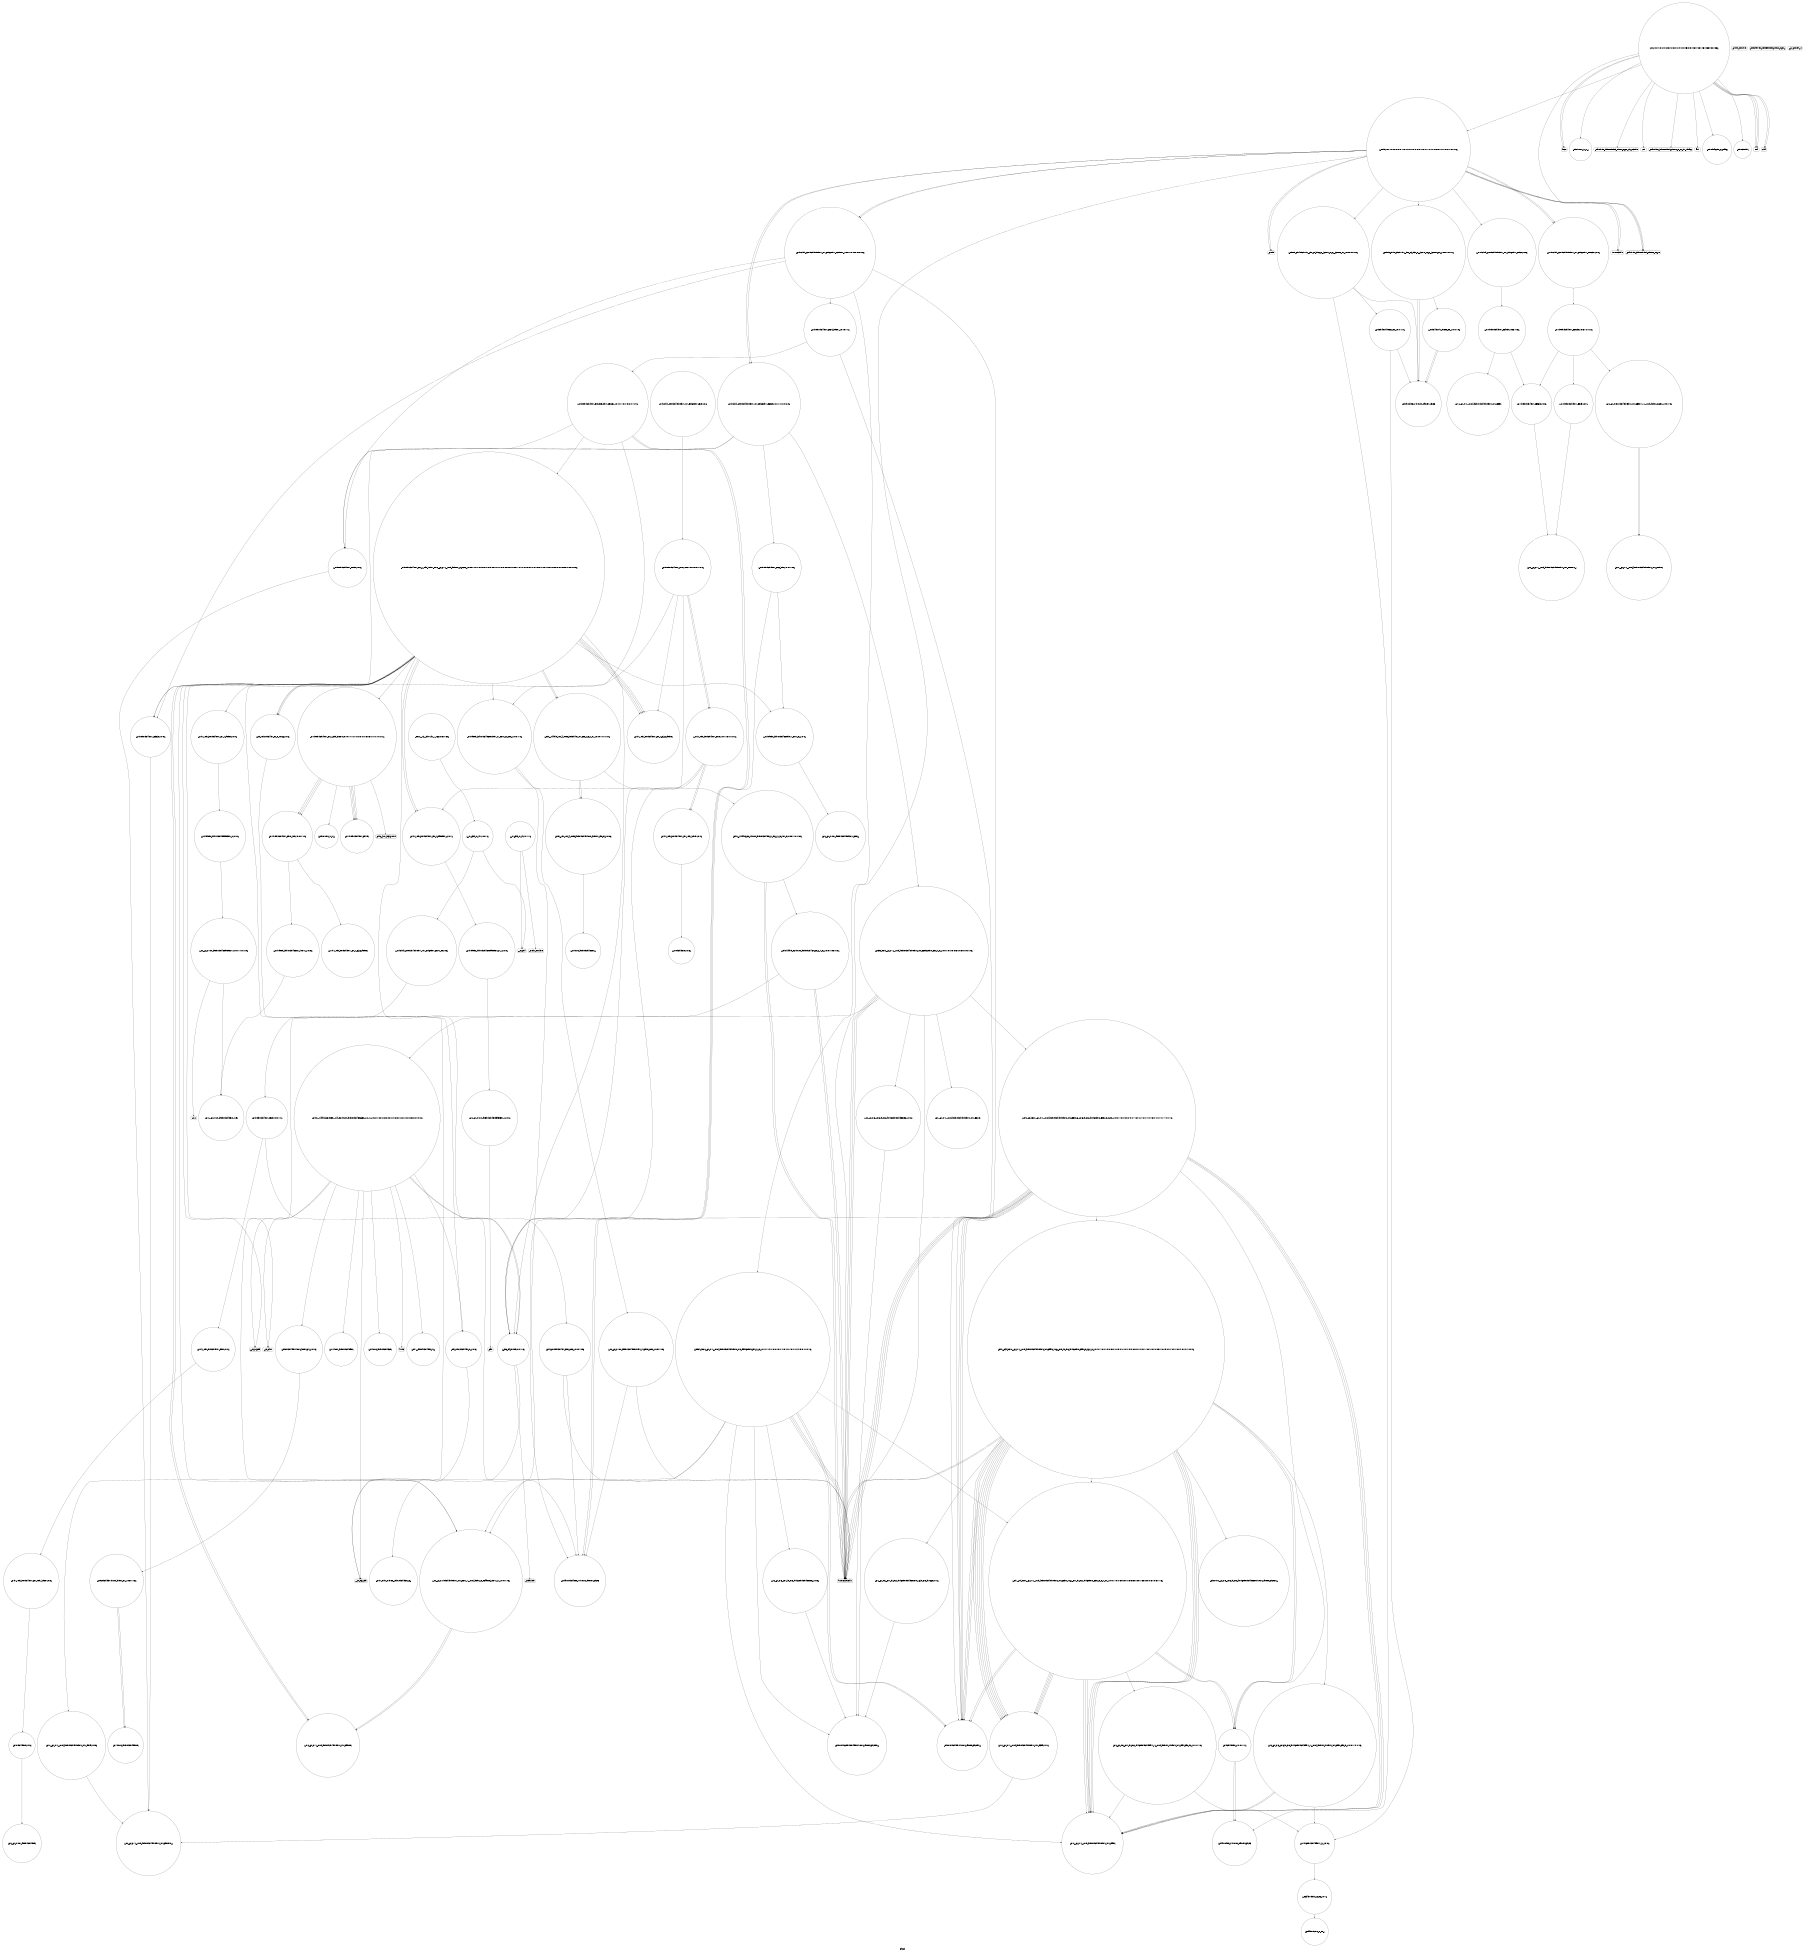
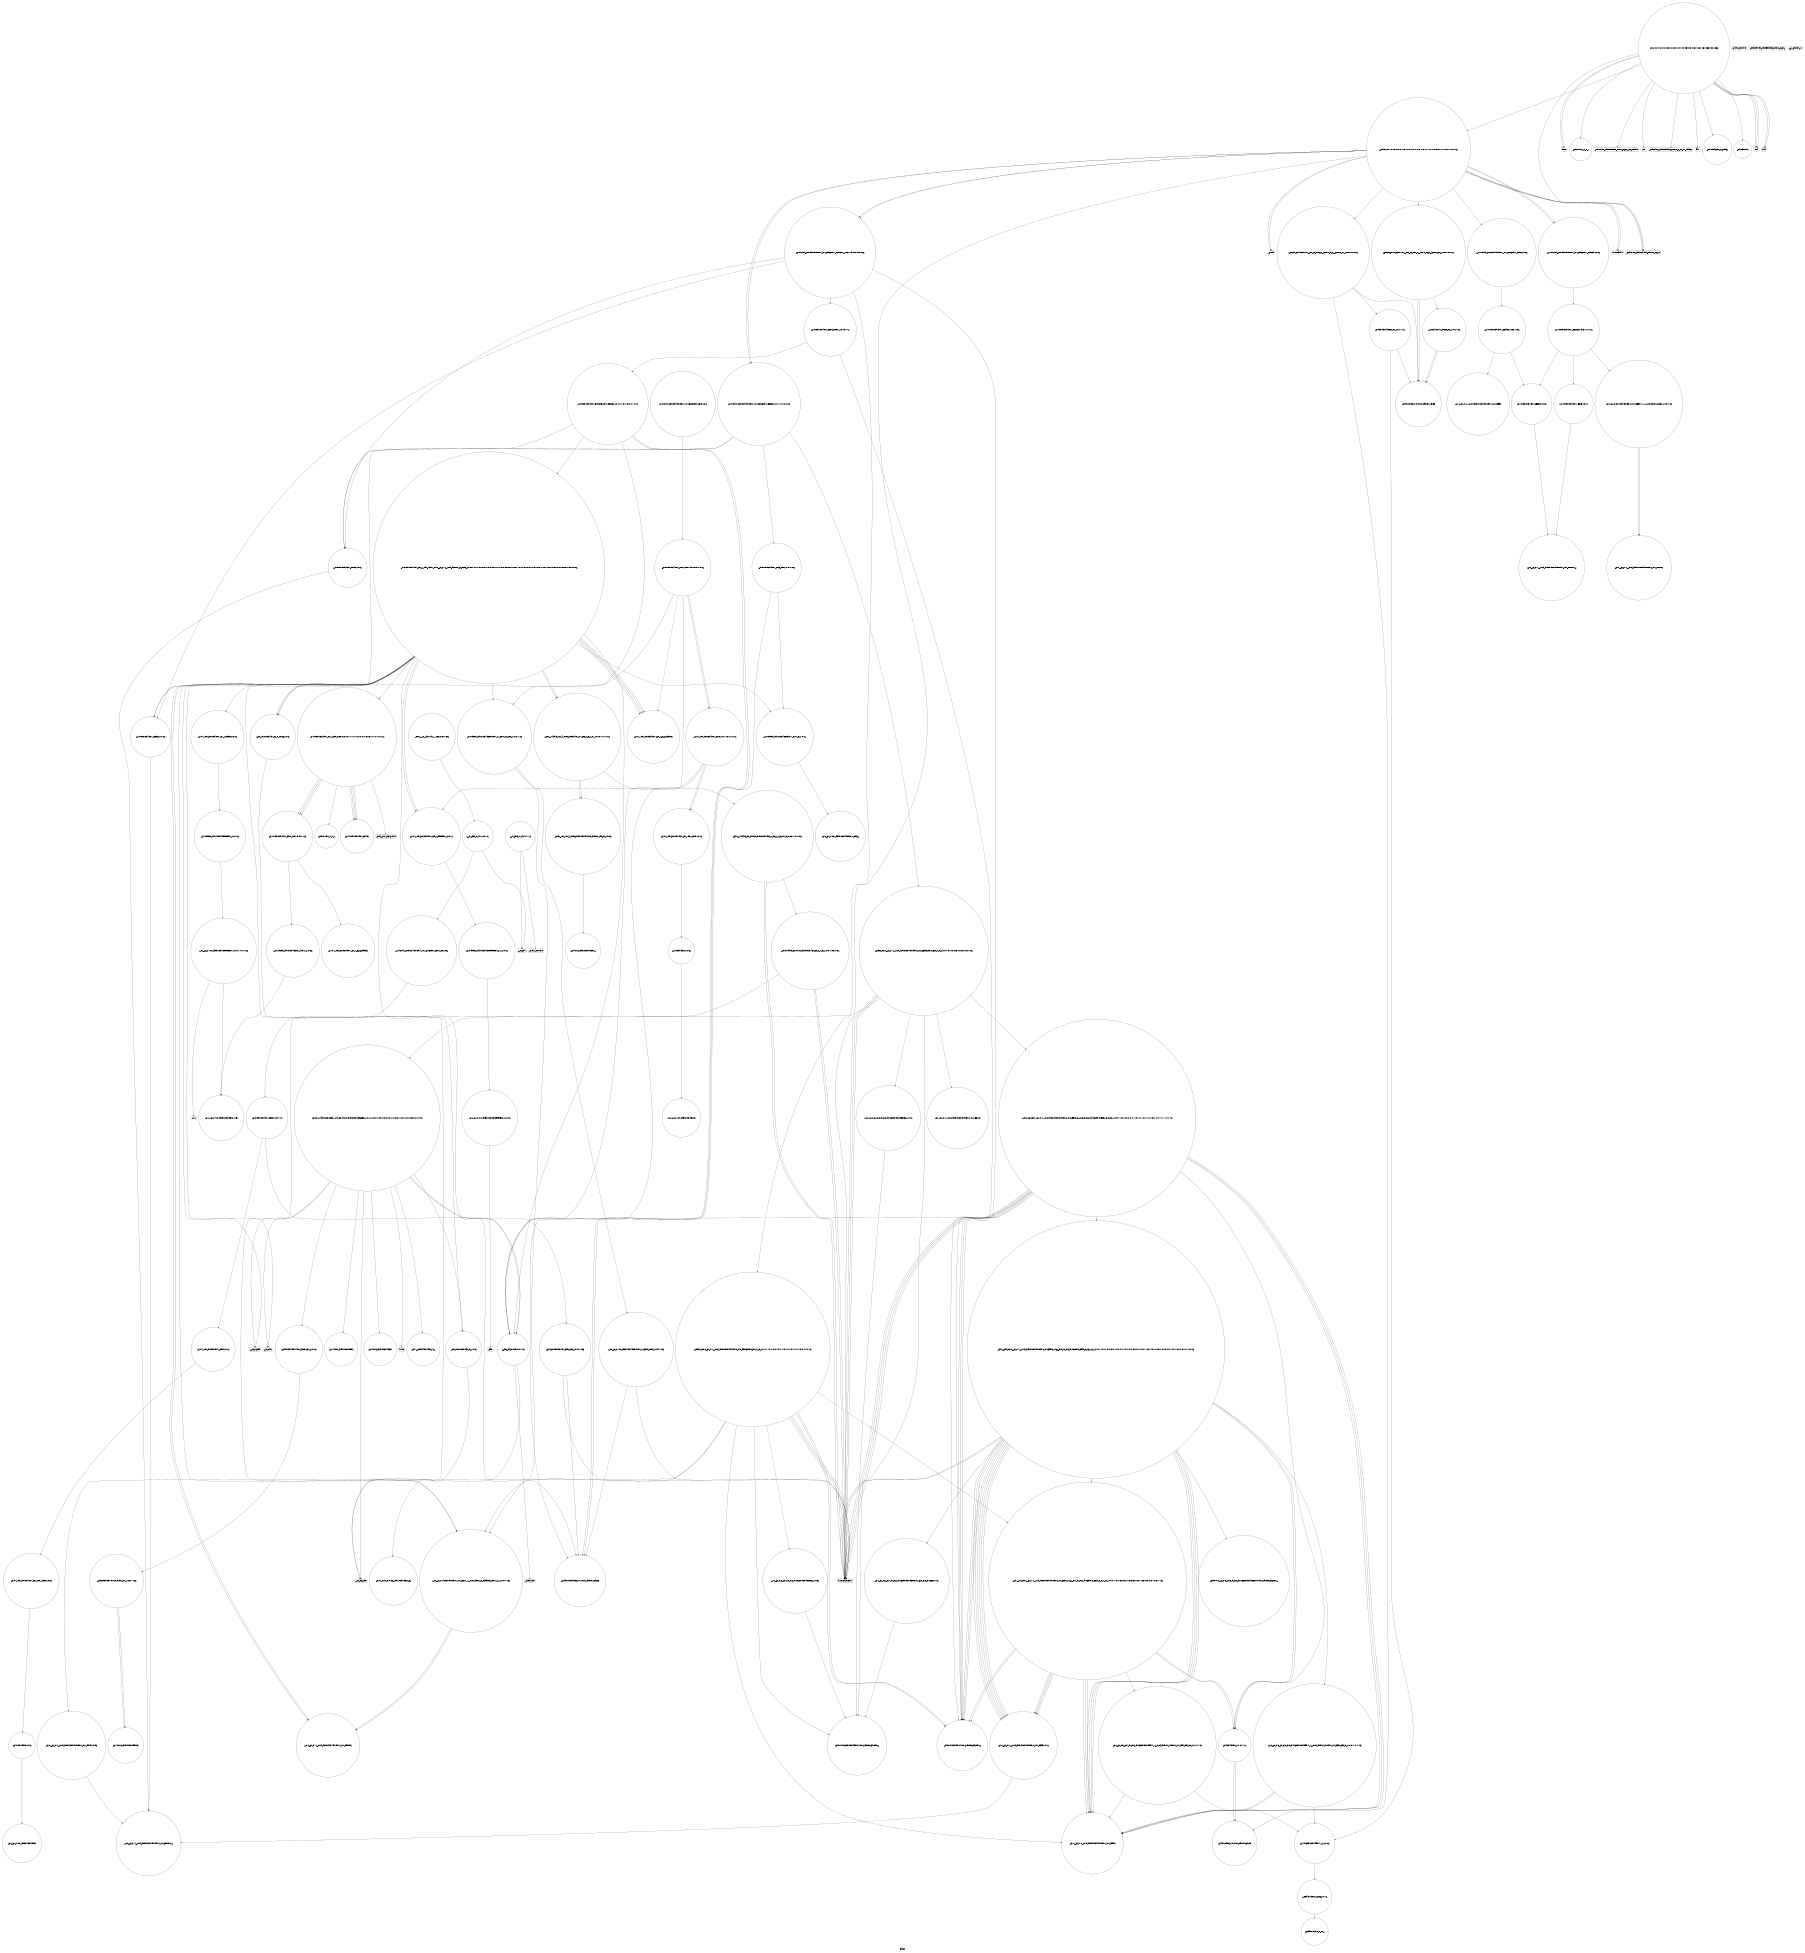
none -> (681, 1118)
